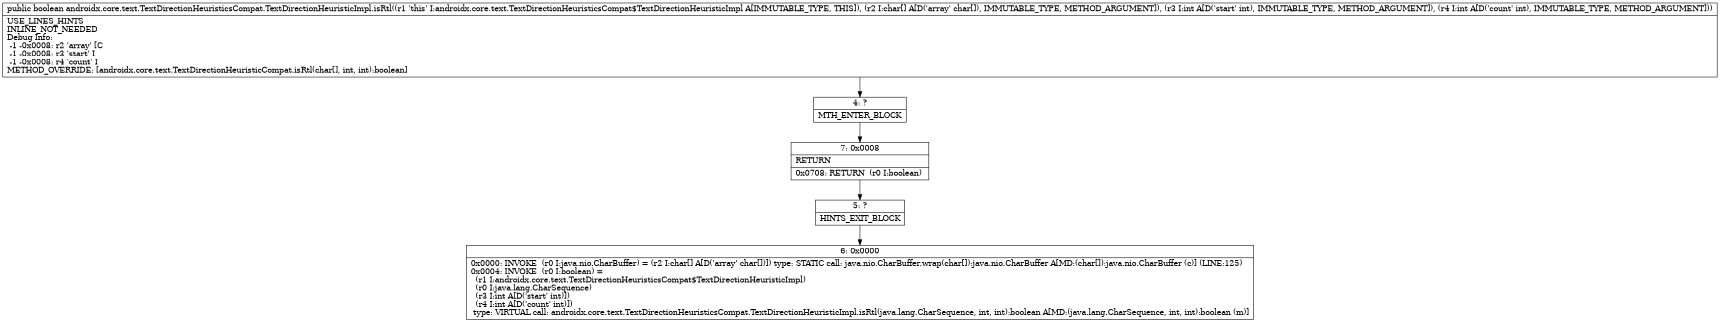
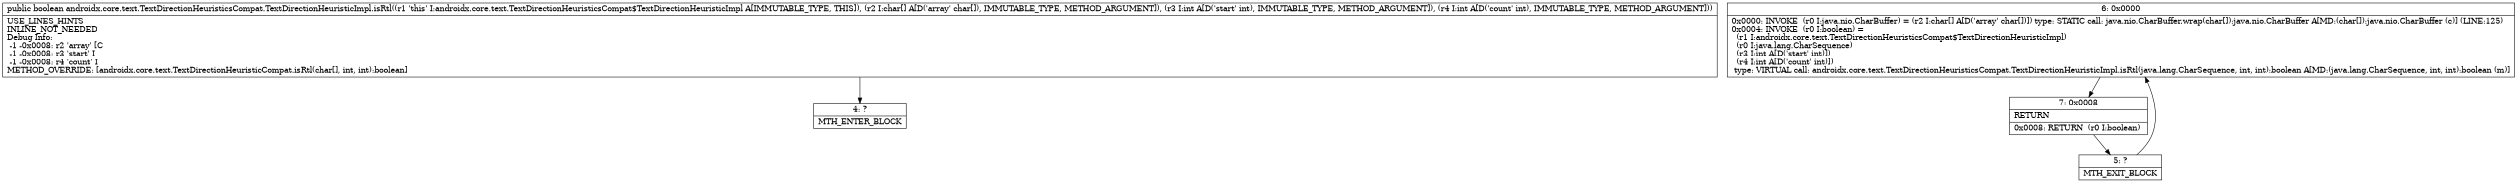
(860, 130) -> (2096, 85)
(860, 173) -> (2078, 128)
(860, 219) -> (2120, 173)
